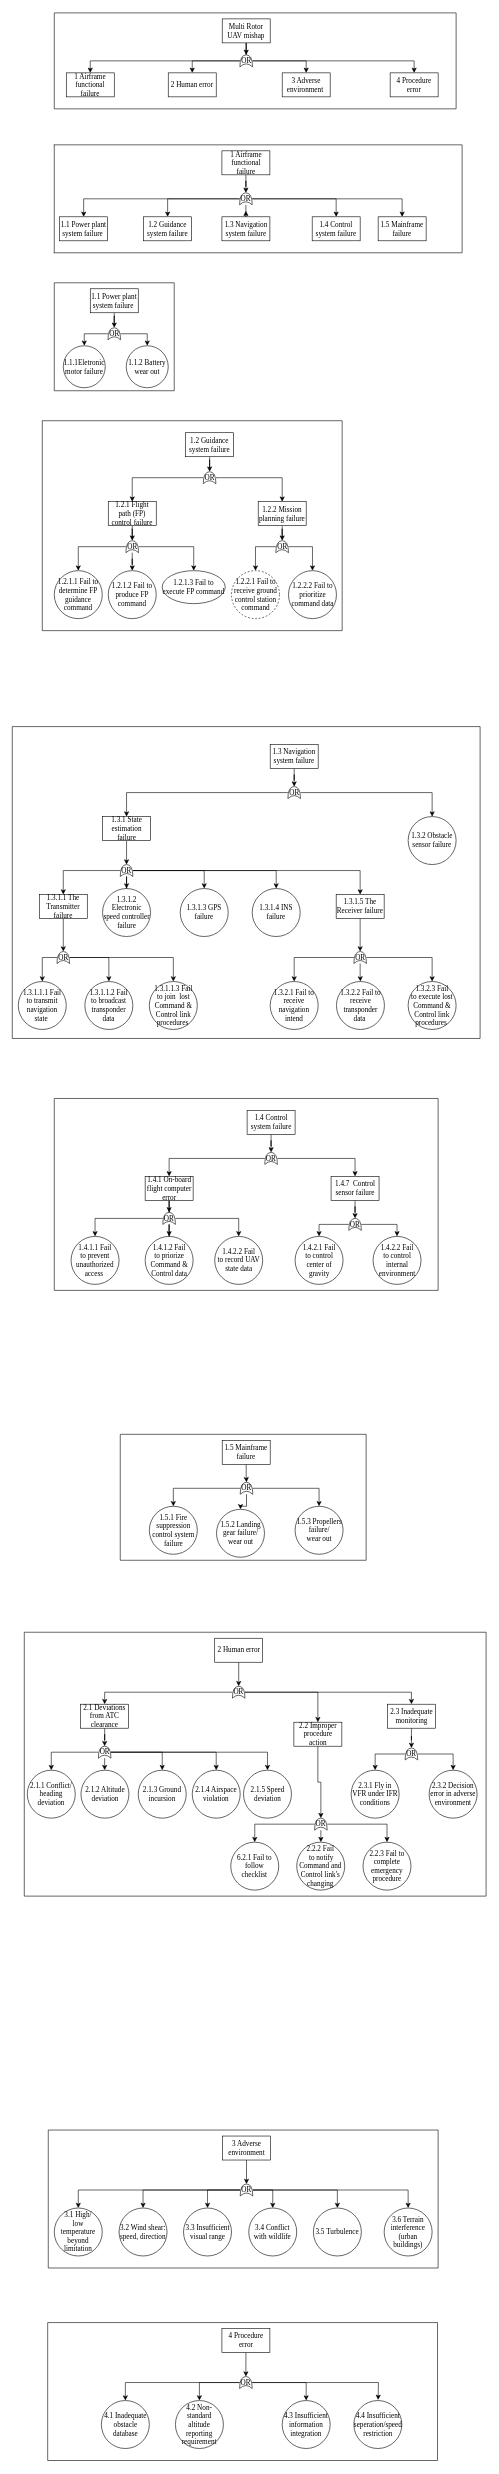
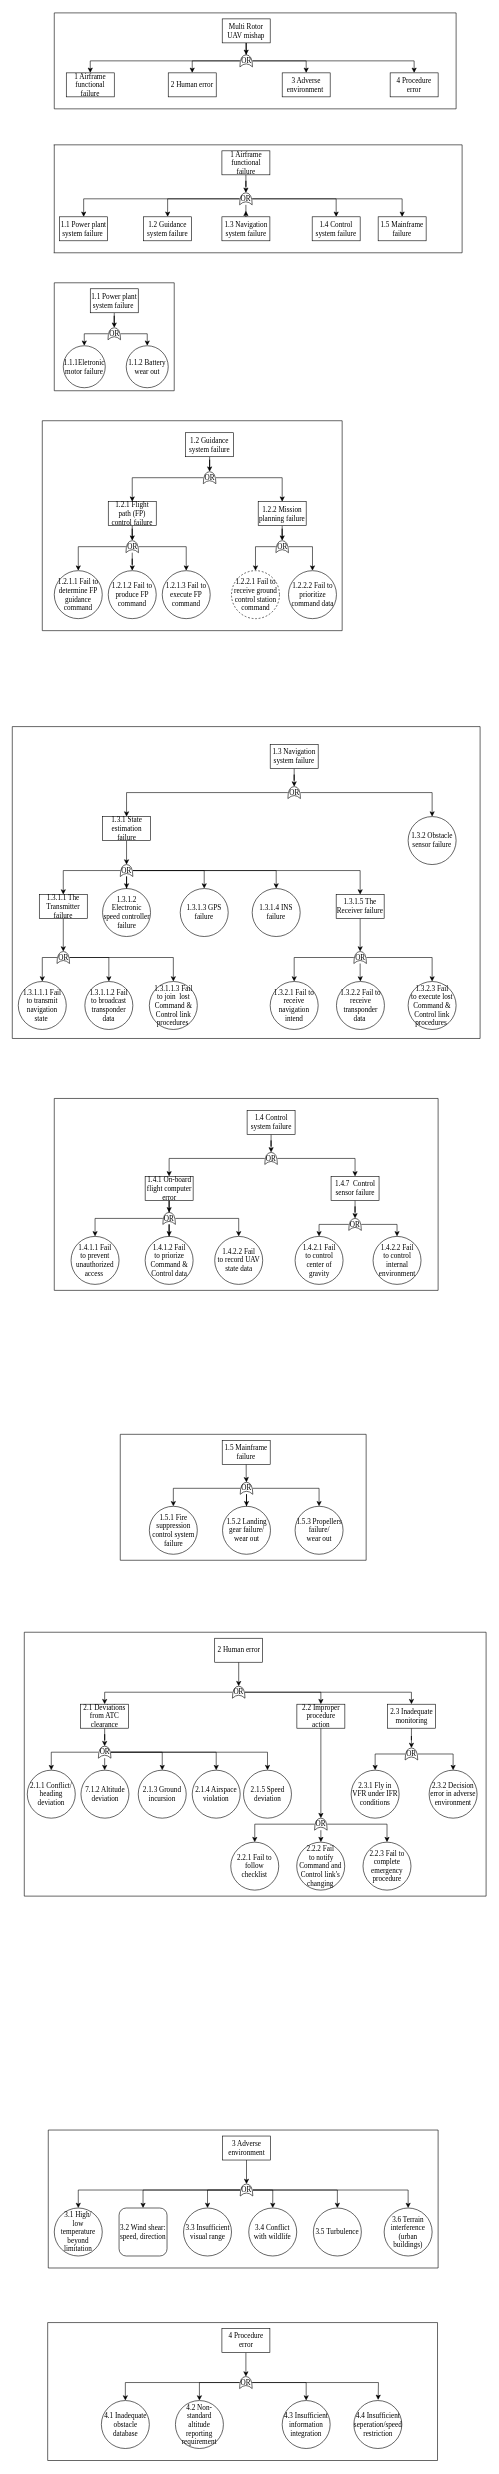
(194, 587) -> (186, 594)
(241, 1533) -> (247, 1530)
(318, 1734) -> (321, 1716)
(105, 1794) -> (105, 1794)
(255, 1866) -> (255, 1866)
(143, 2232) -> (143, 2232)
